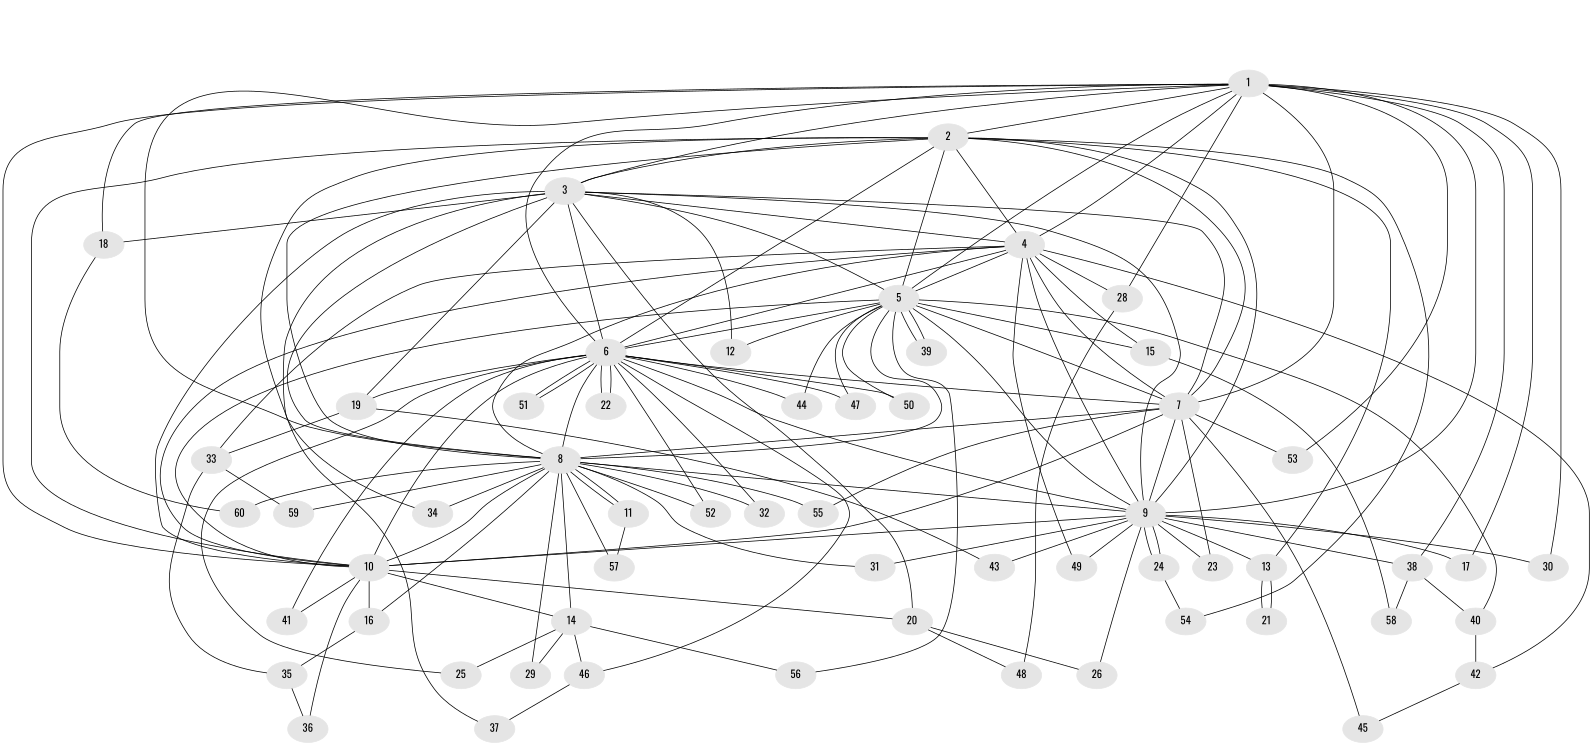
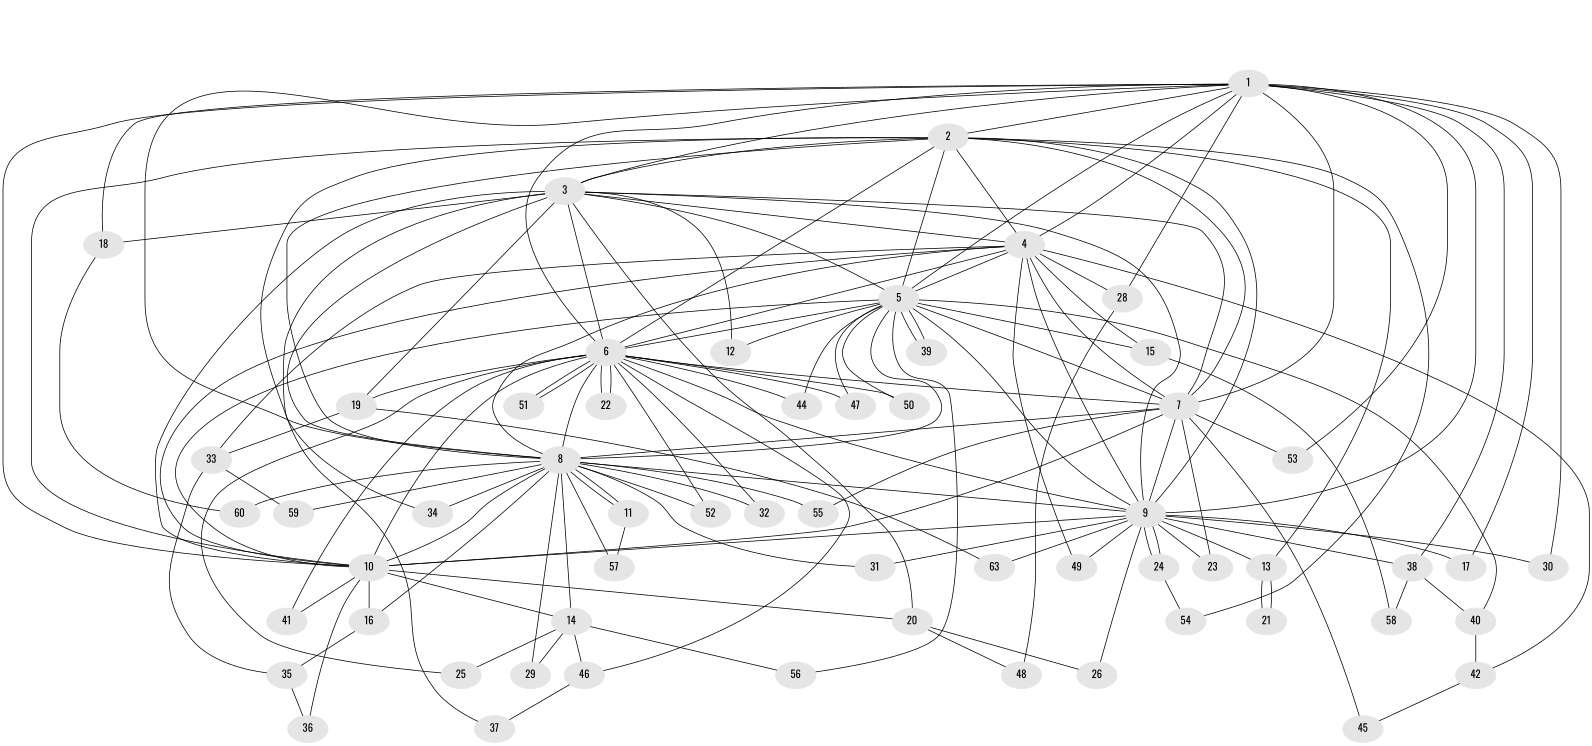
(995, 568) -> (995, 568)
